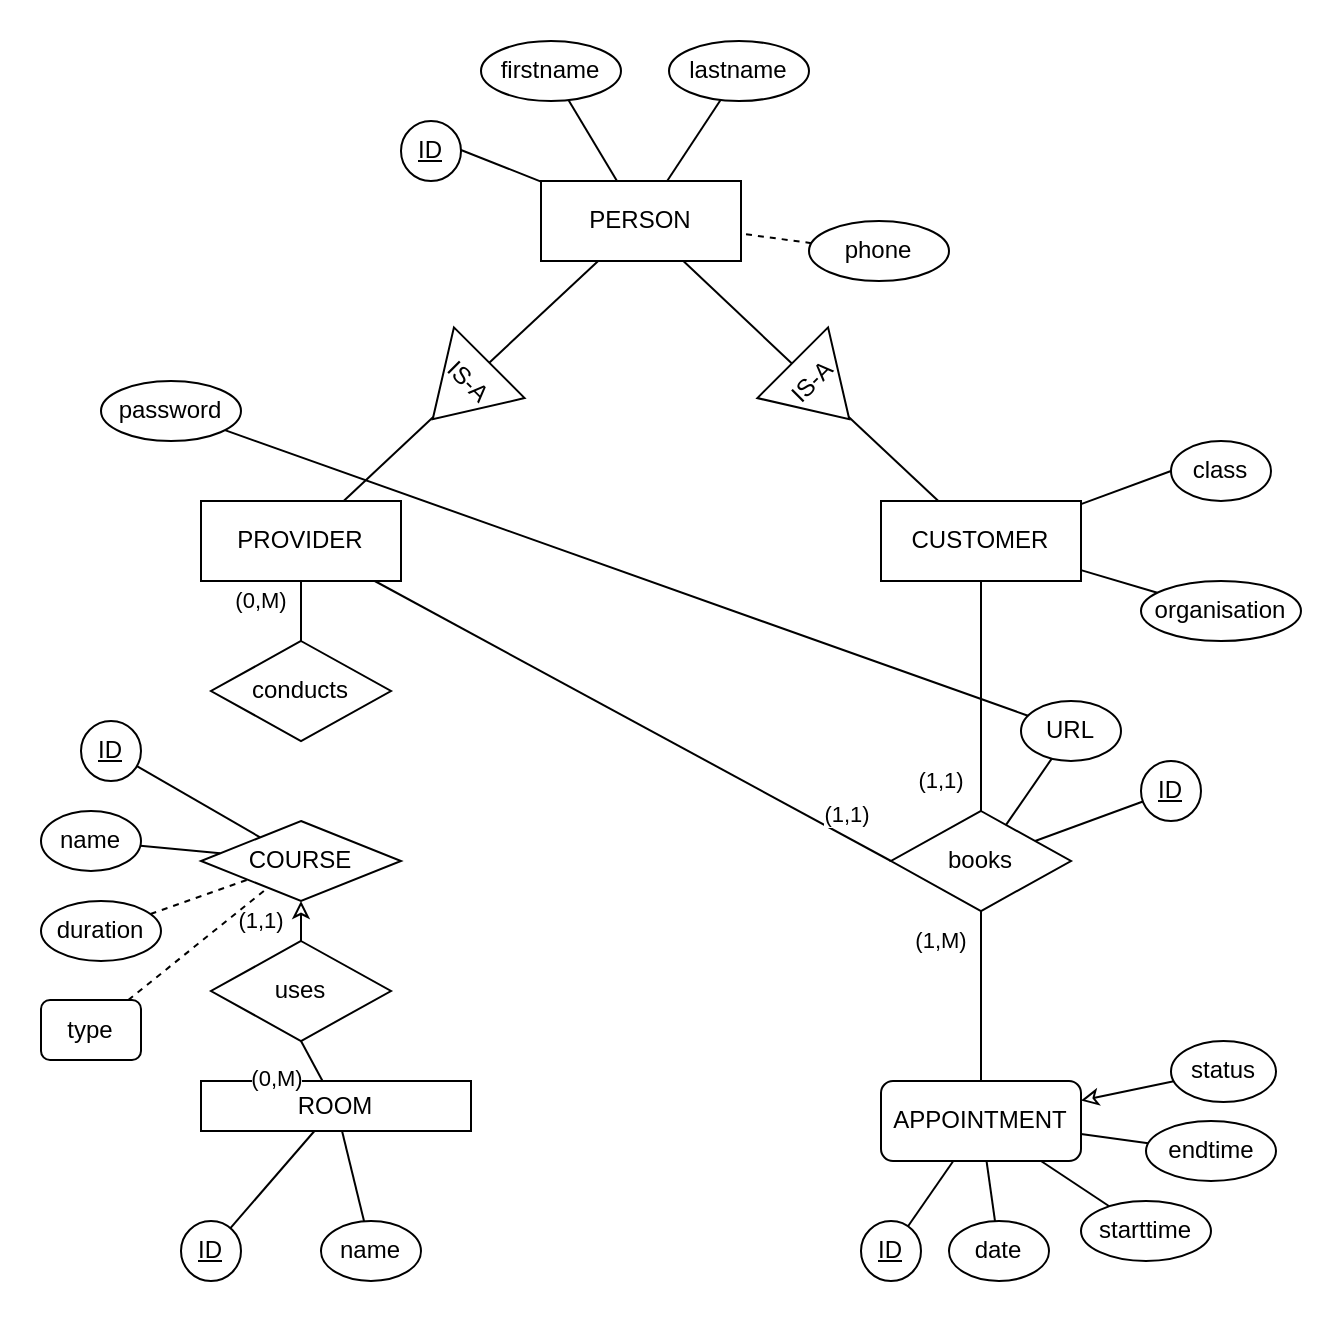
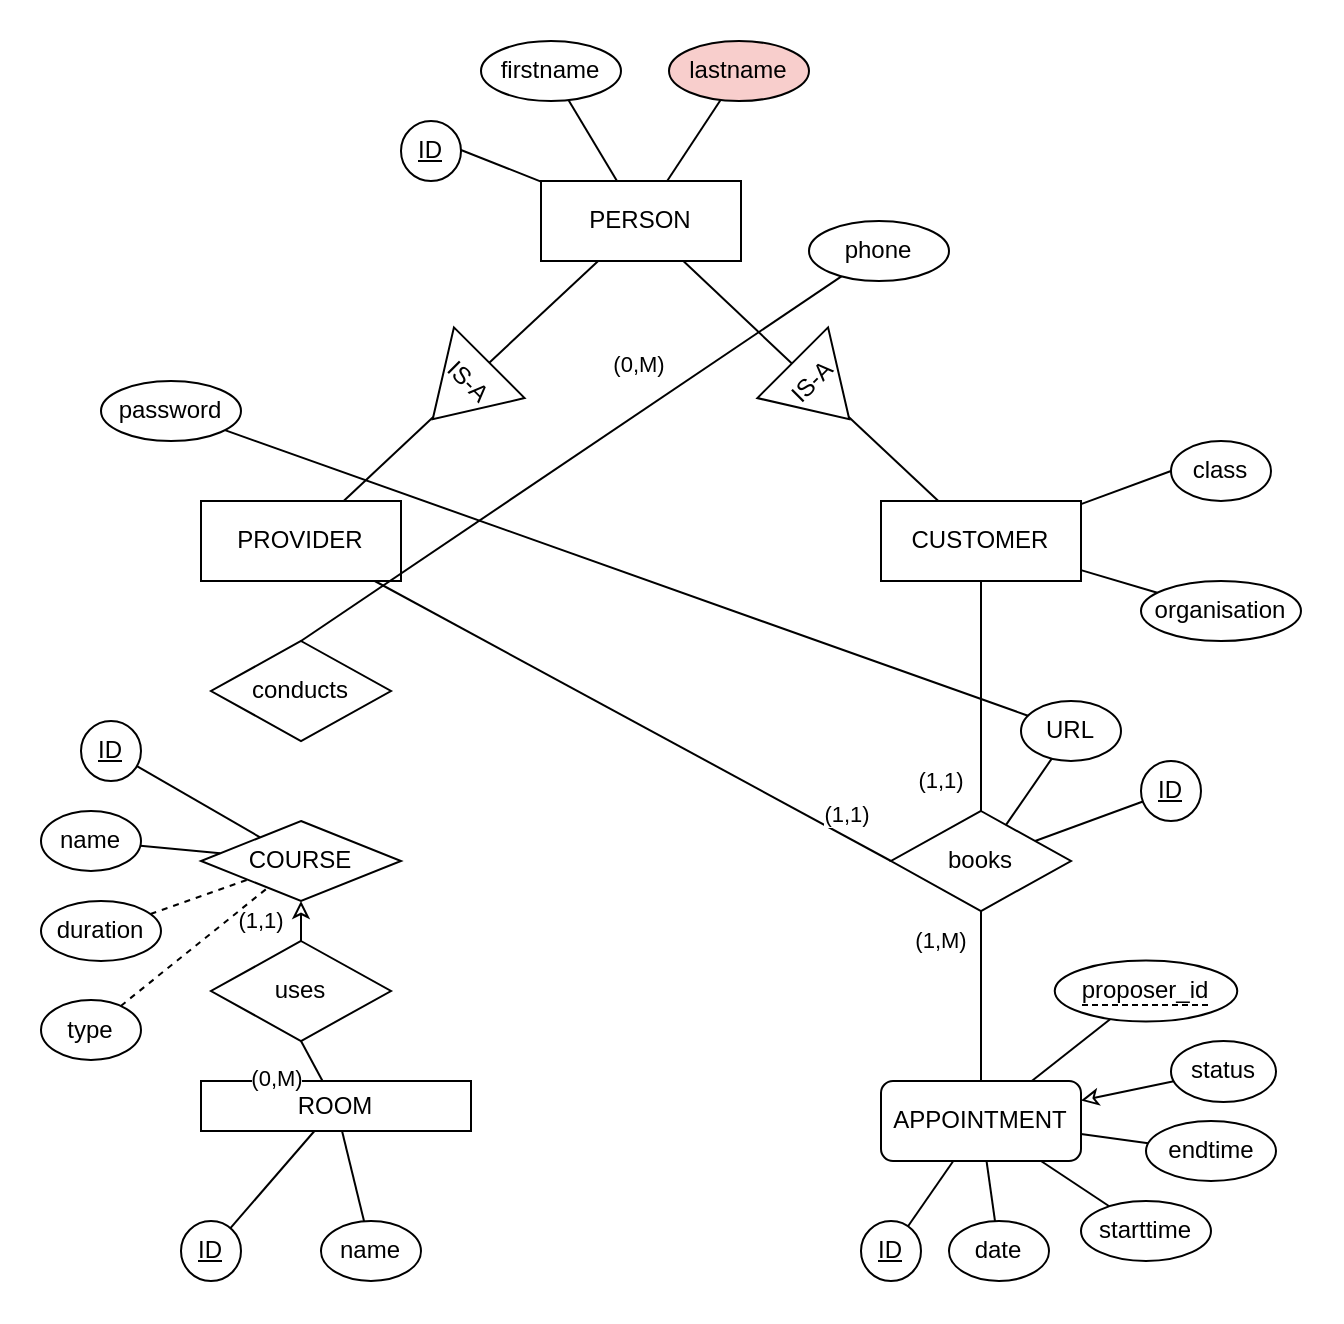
(739, 71) -> (739, 71)
(777, 238) -> none
(301, 611) -> (614, 430)
none -> (1146, 991)
(91, 1030) -> (91, 1030)
none -> (1071, 1050)
